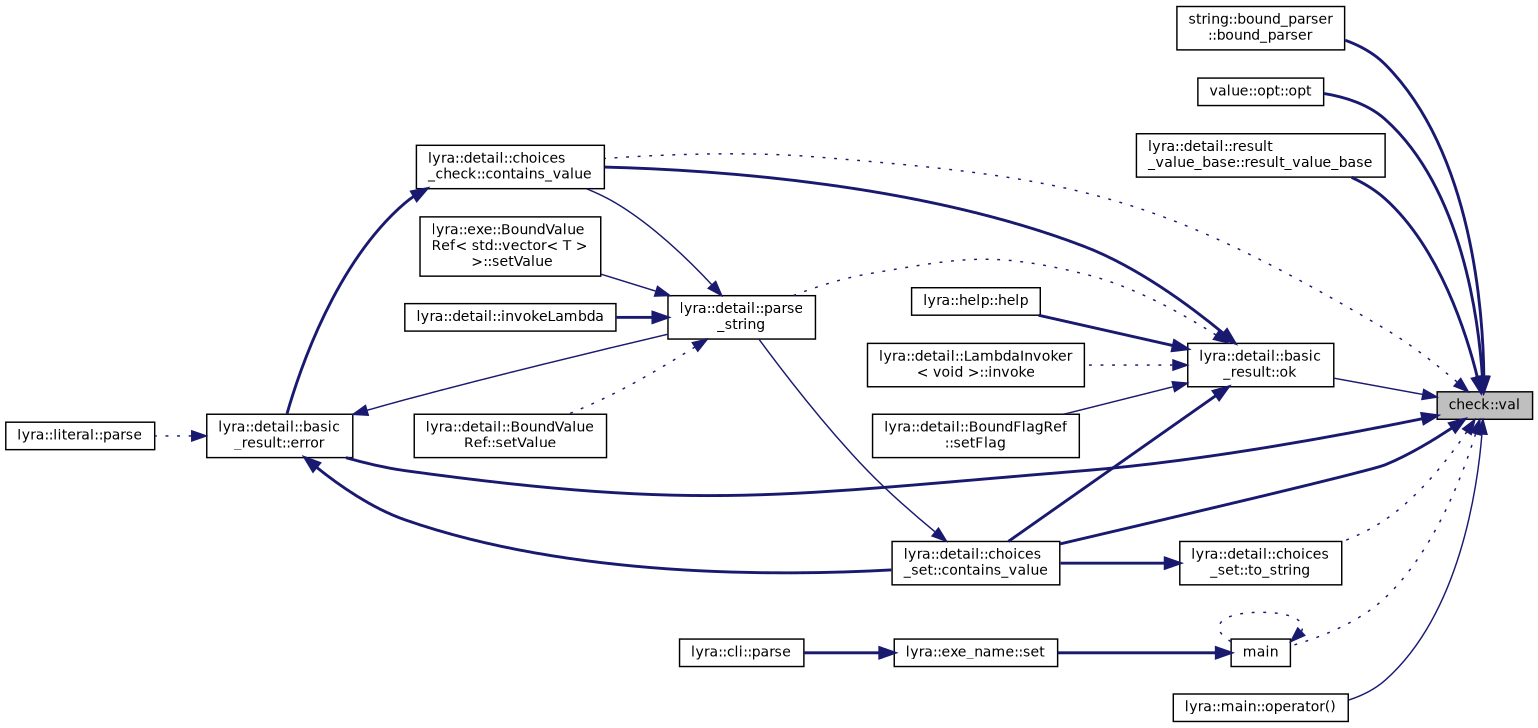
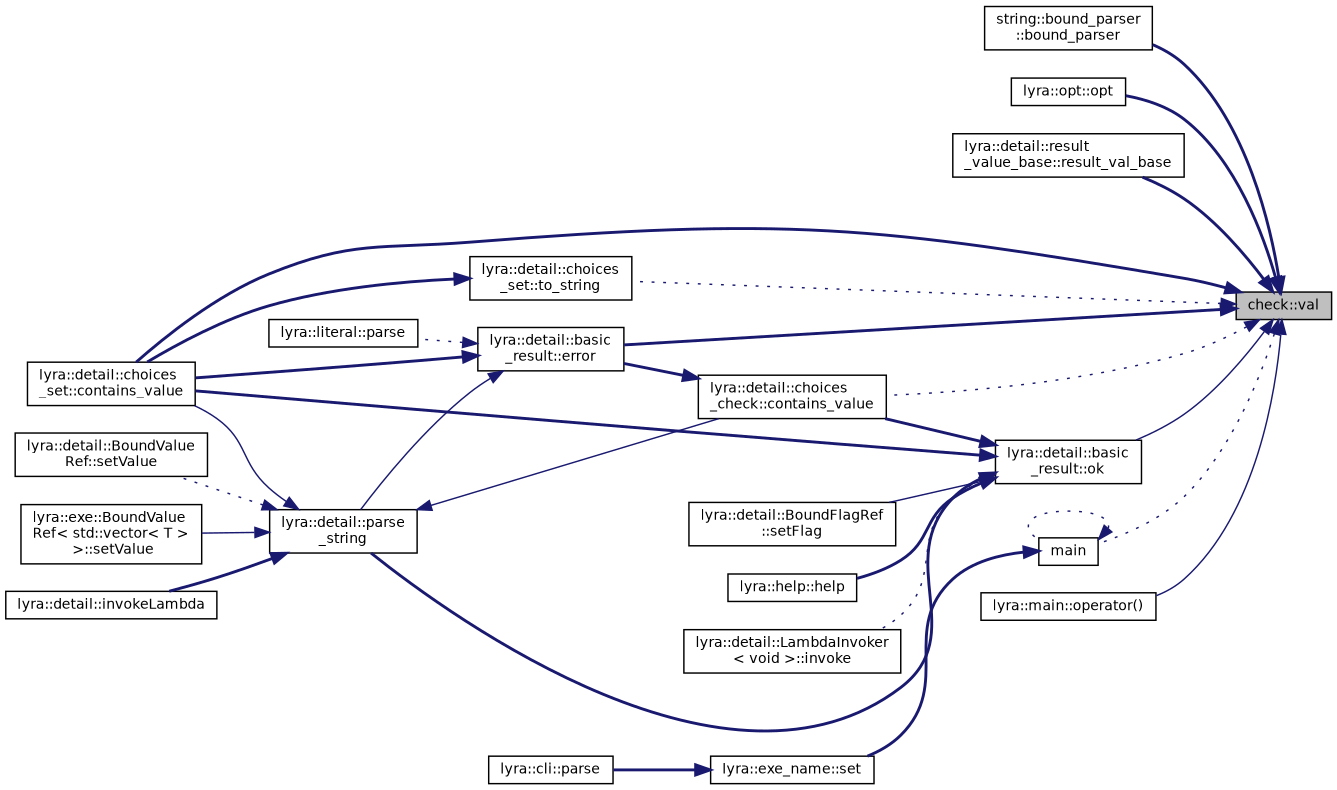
(1261, 92) -> (1068, 92)
(1261, 155) -> (1068, 155)
(1010, 261) -> (738, 728)
(841, 441) -> (243, 451)
